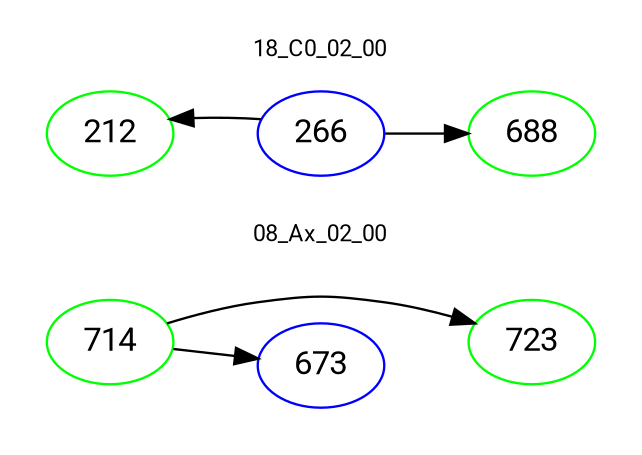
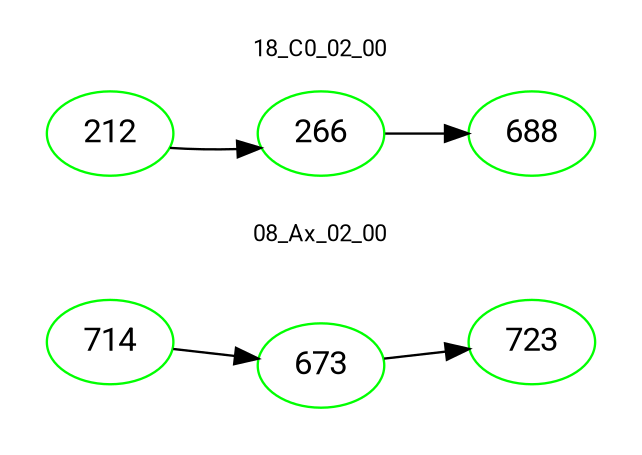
(227, 118) -> (204, 149)
(321, 134) -> (321, 134)
(309, 297) -> (415, 355)
(321, 366) -> (321, 366)
